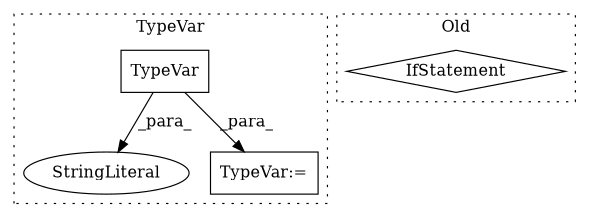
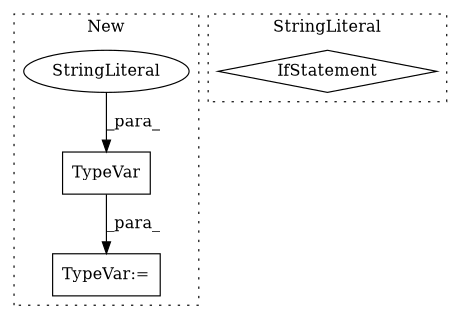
(171, 27) -> (106, 27)
(456, 27) -> (327, 27)
(139, 117) -> (106, 116)
